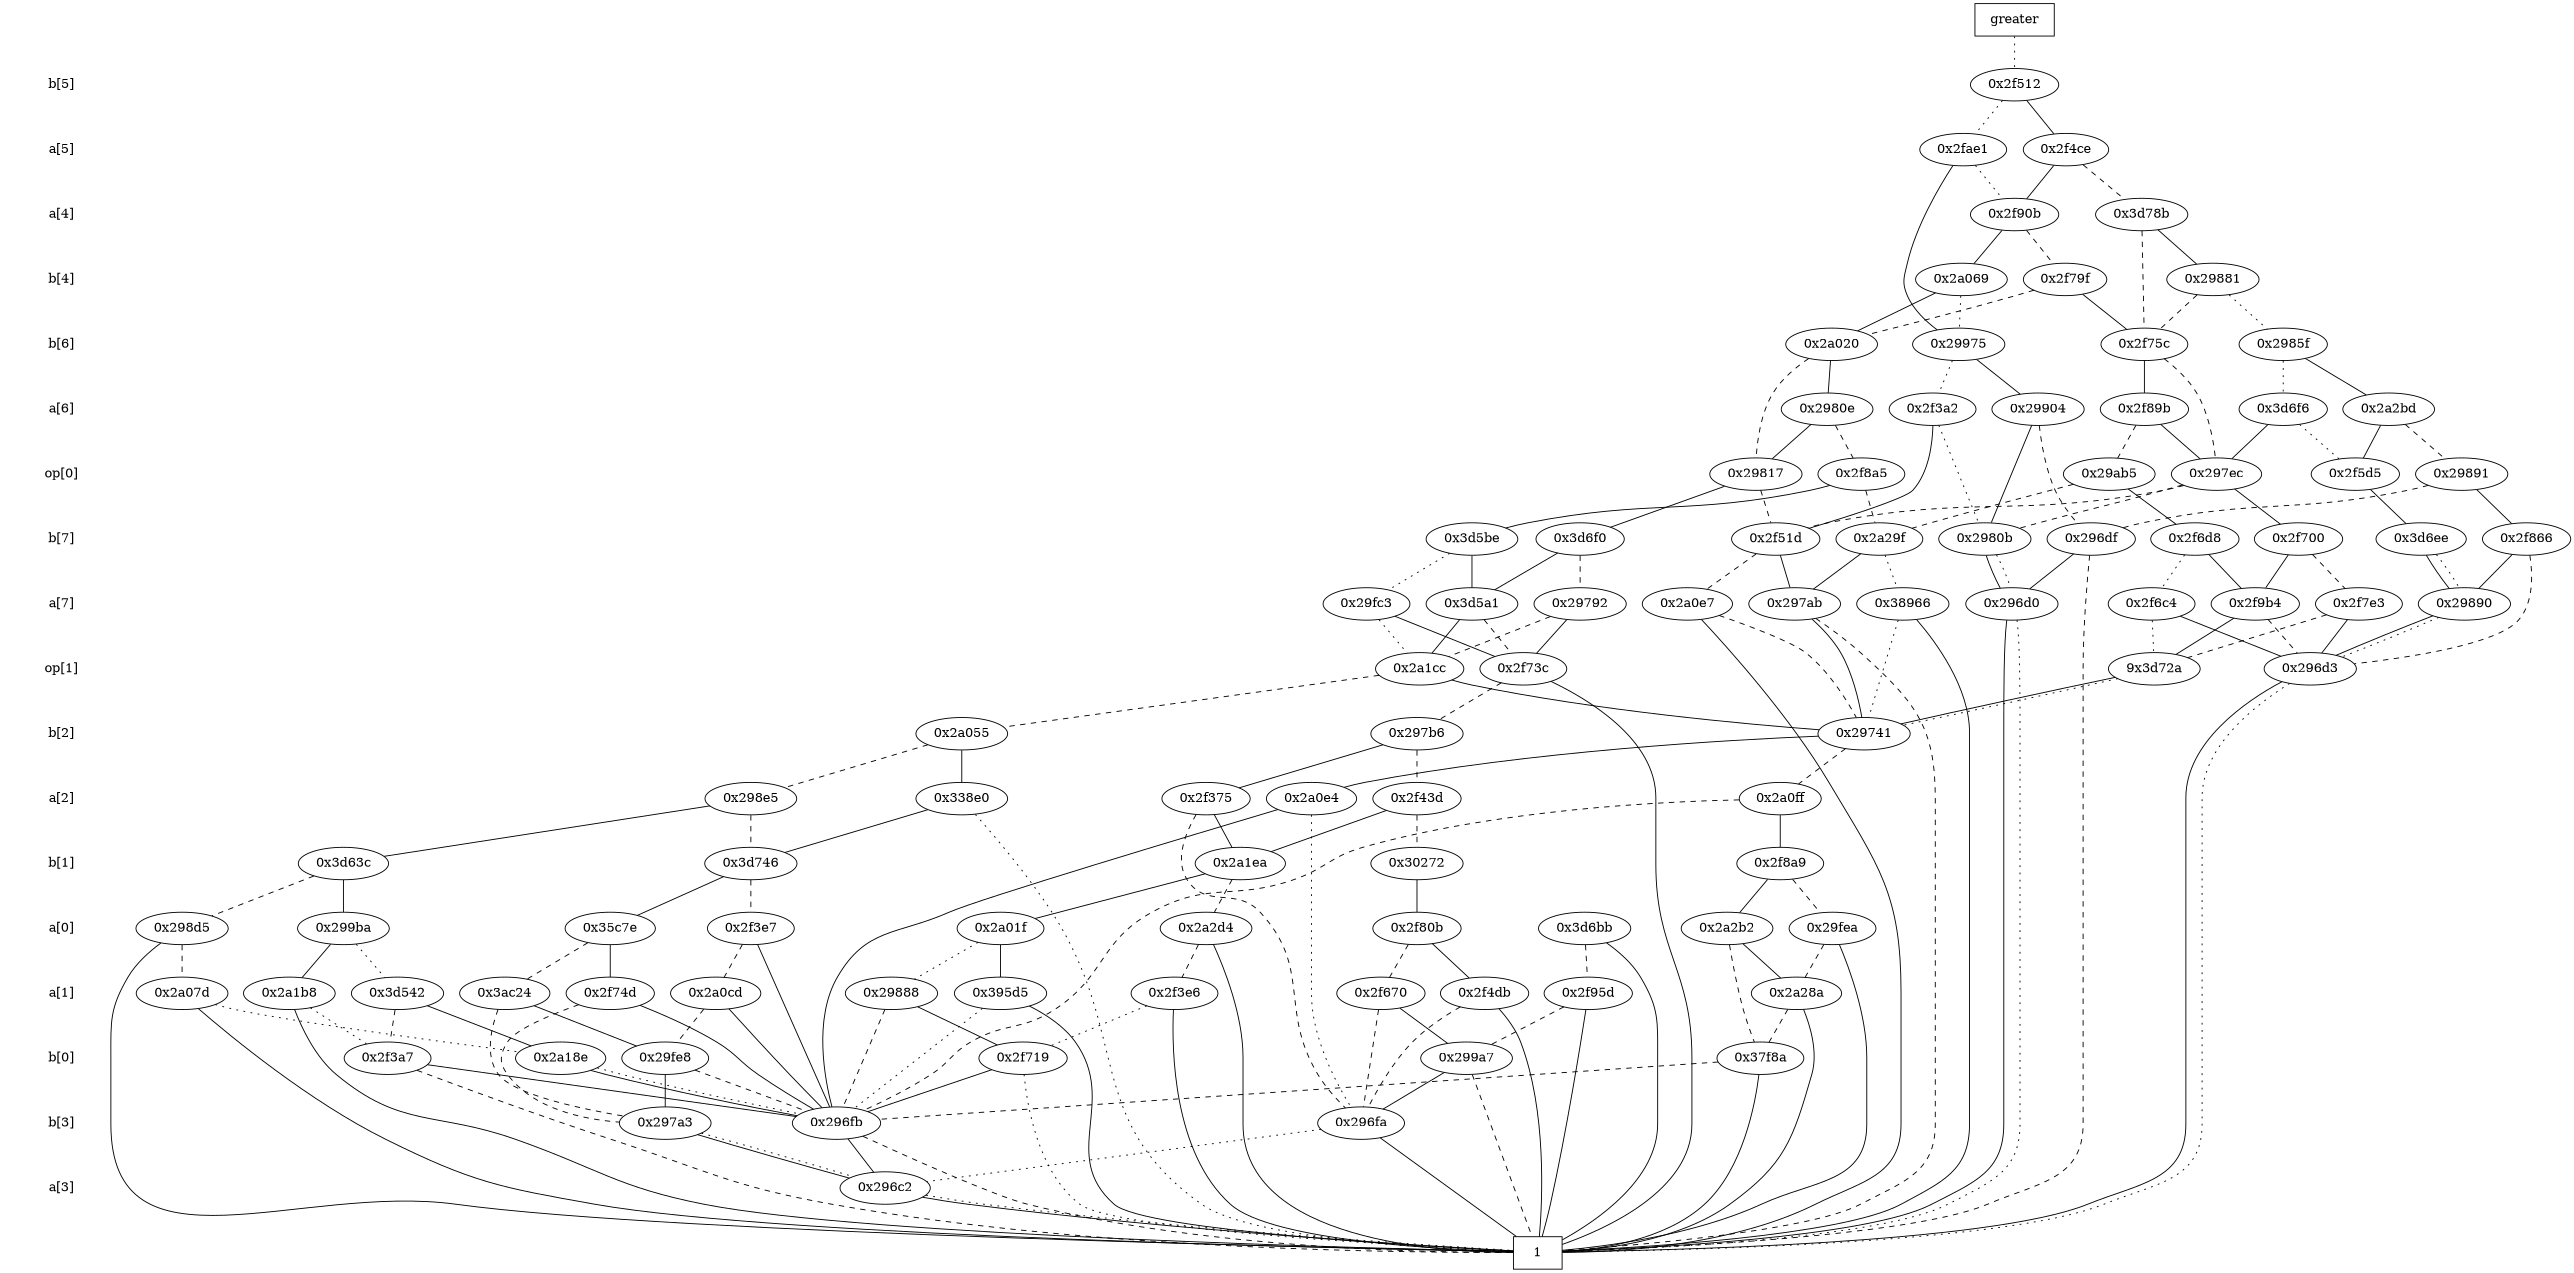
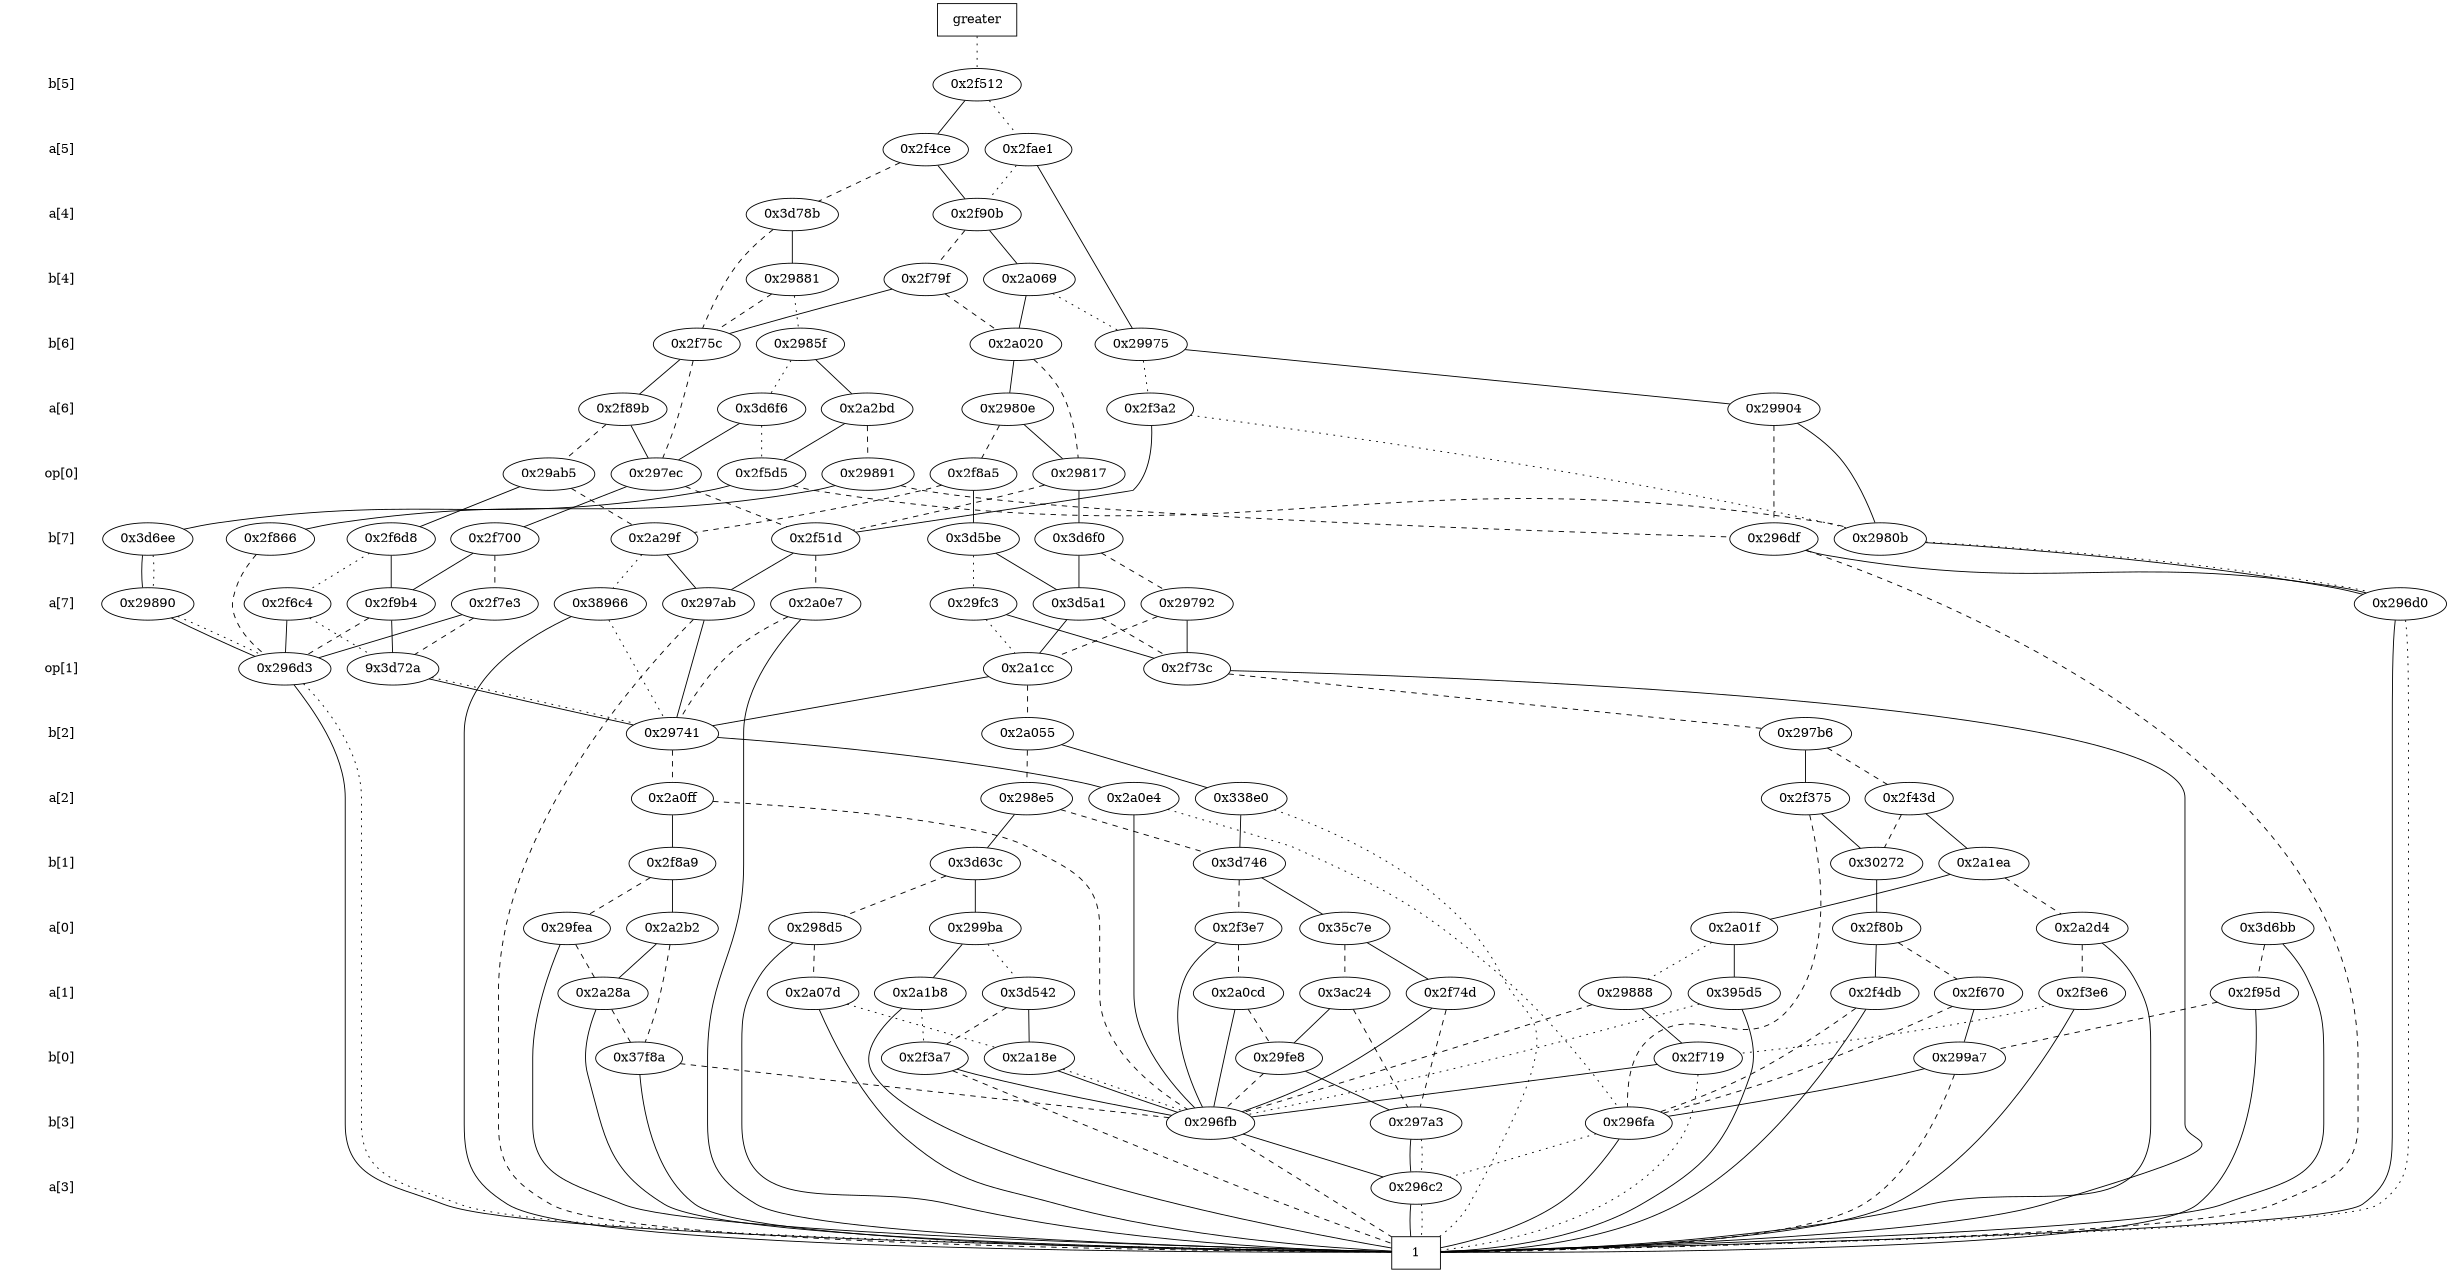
(2101, 507) -> (1320, 507)
(2495, 572) -> none
(1224, 832) -> (1841, 831)
